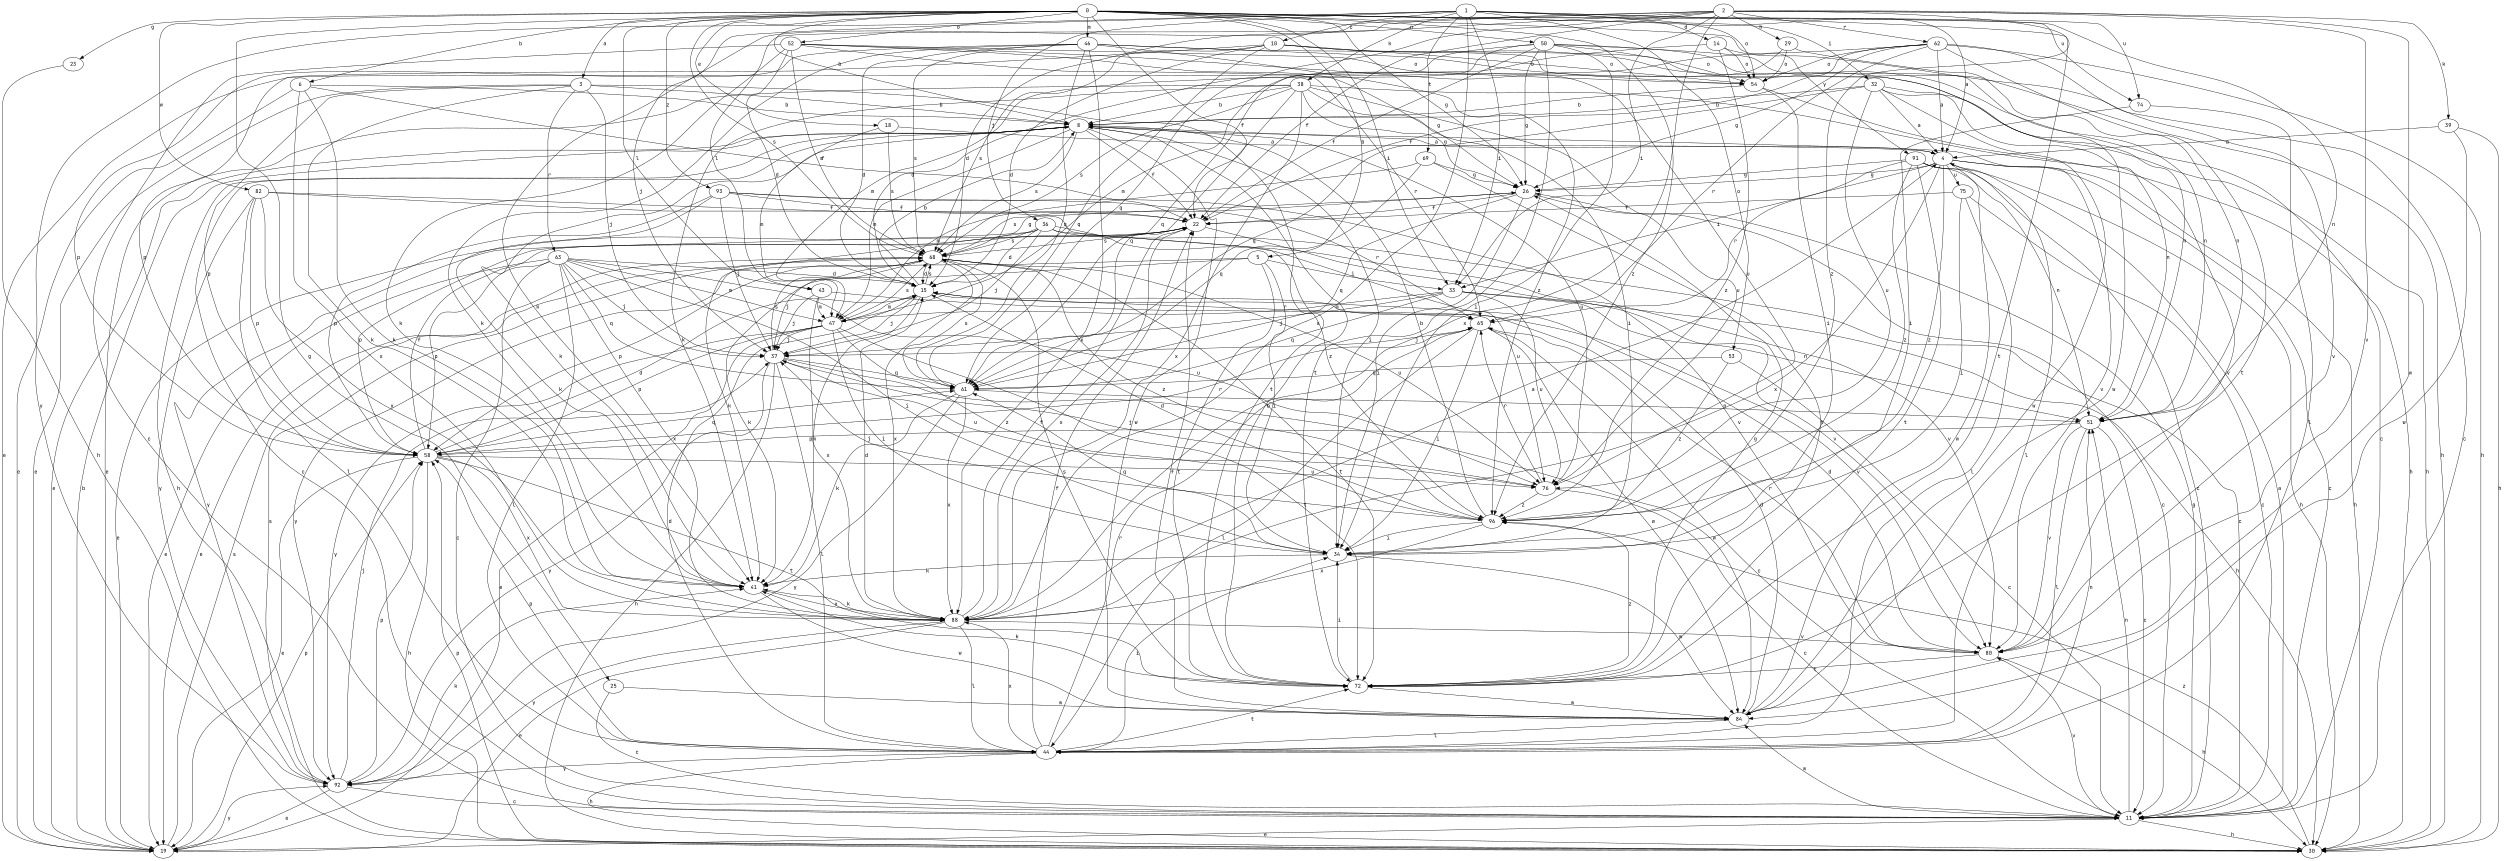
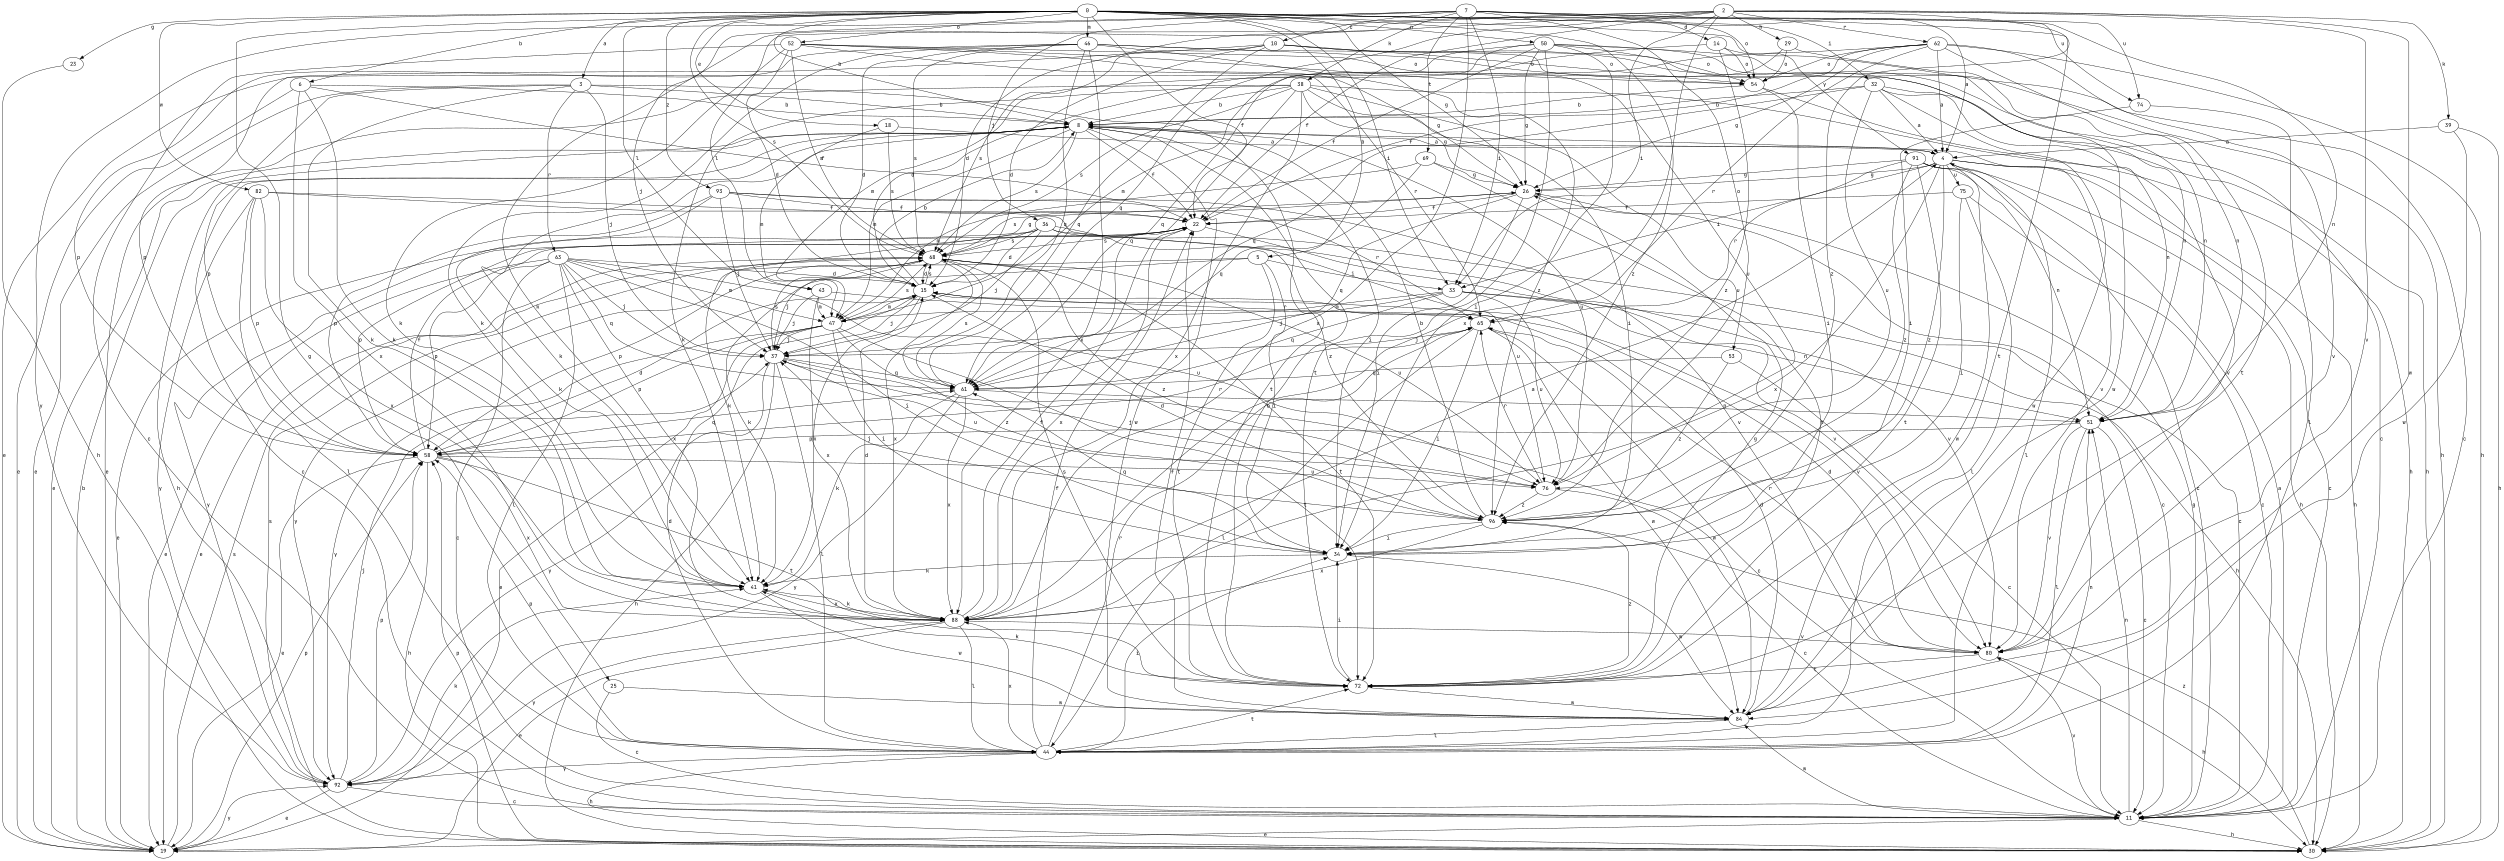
(1466, 11) -> (1466, 11)
